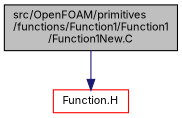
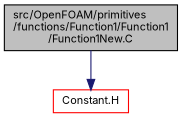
(91, 101) -> (91, 101)
